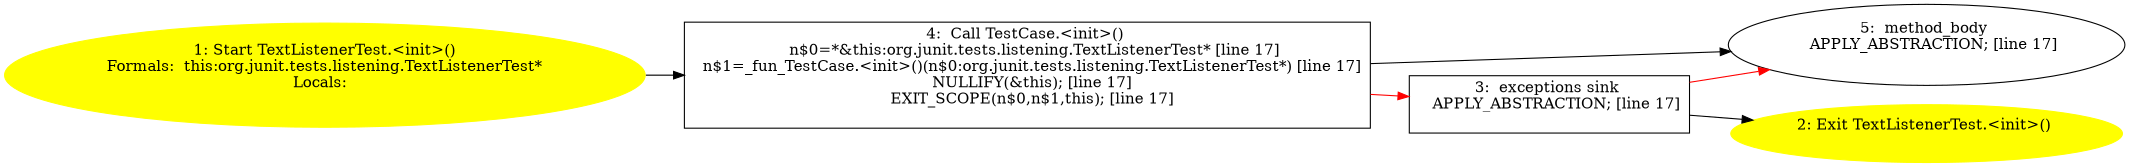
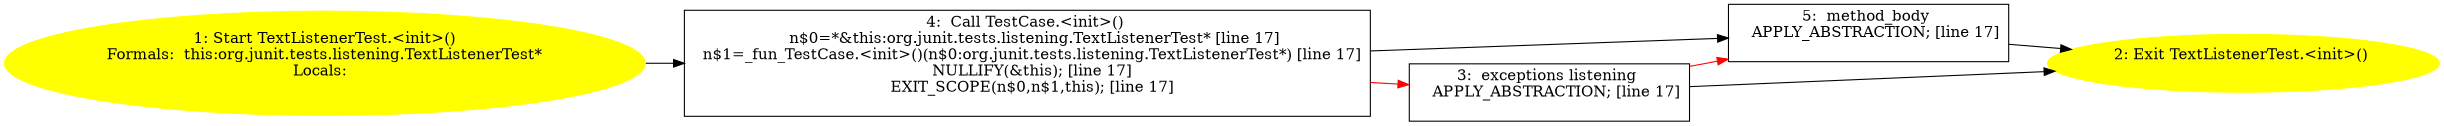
(1927, 45) -> (1869, 33)
none -> (2035, 46)
(1549, 104) -> (1549, 93)
